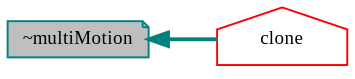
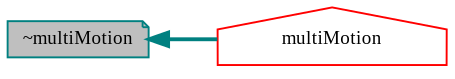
(282, 39) -> (332, 39)
